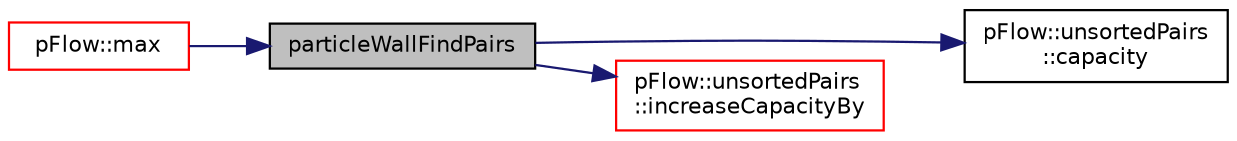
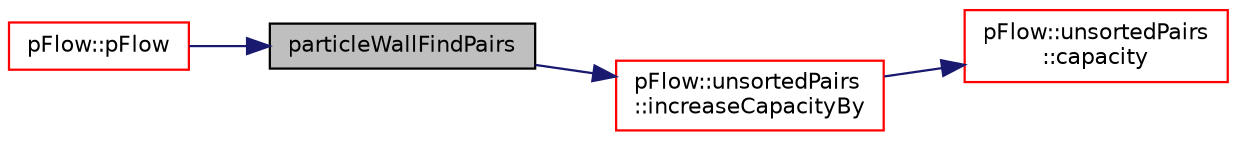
(738, 41) -> (913, 72)
(99, 46) -> (99, 46)
(1096, 46) -> (1096, 46)
